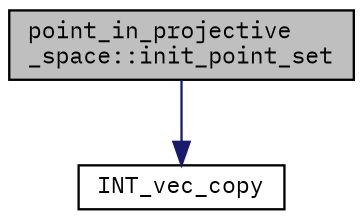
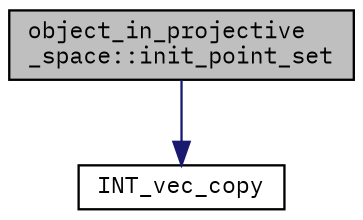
(182, 45) -> (182, 45)
